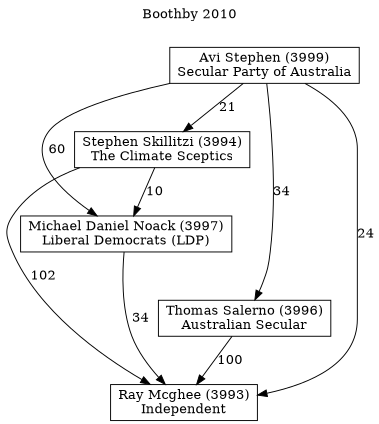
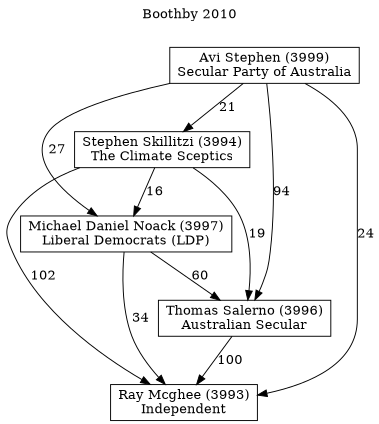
(58, 150) -> (58, 150)
(155, 192) -> (155, 192)
(282, 192) -> (282, 192)
none -> (242, 220)
none -> (181, 273)
